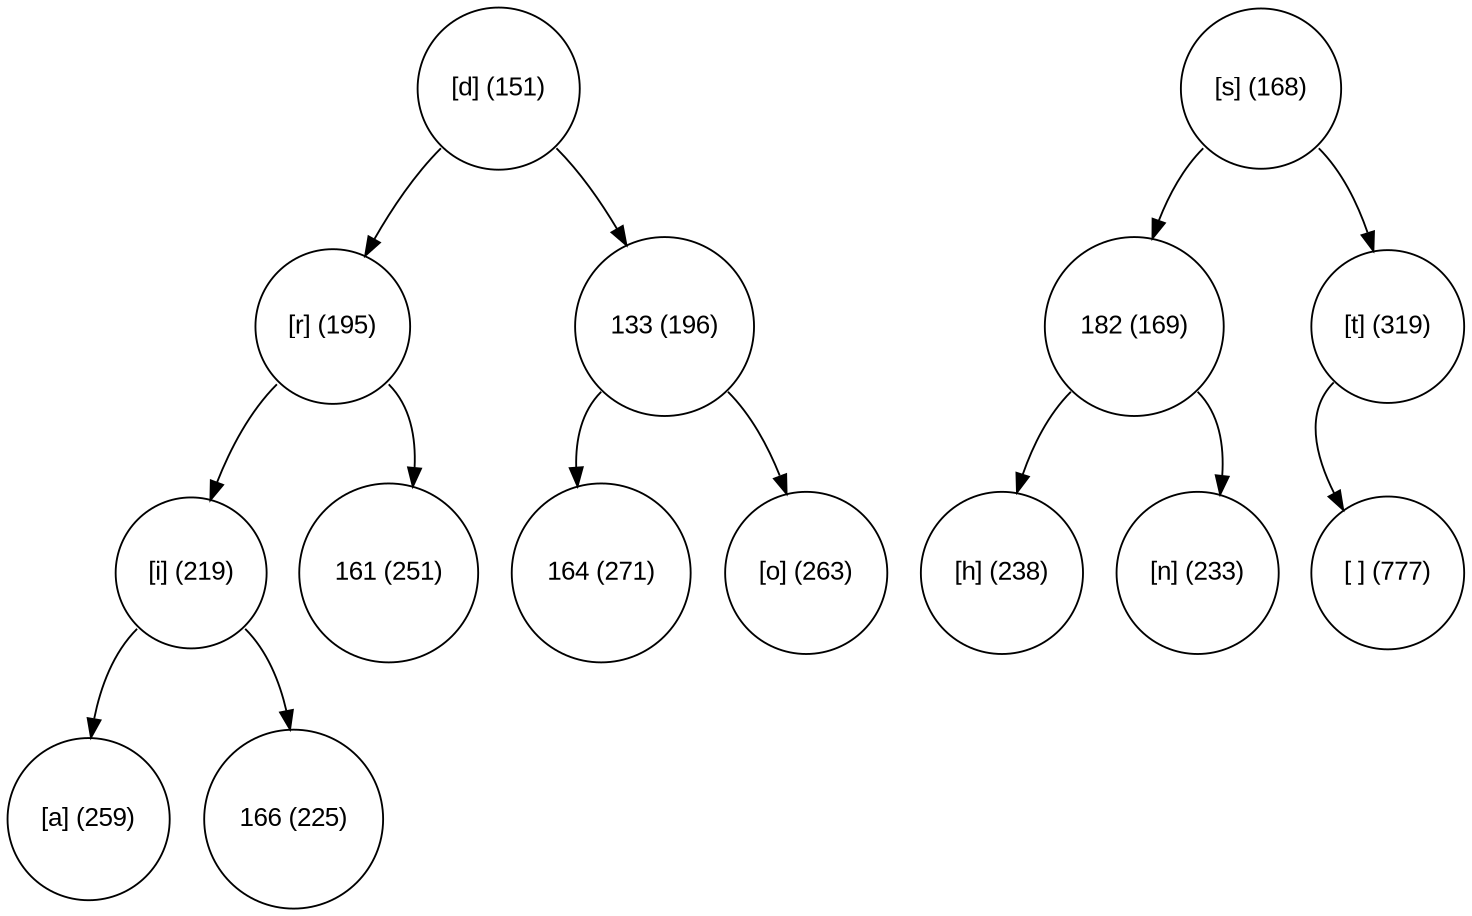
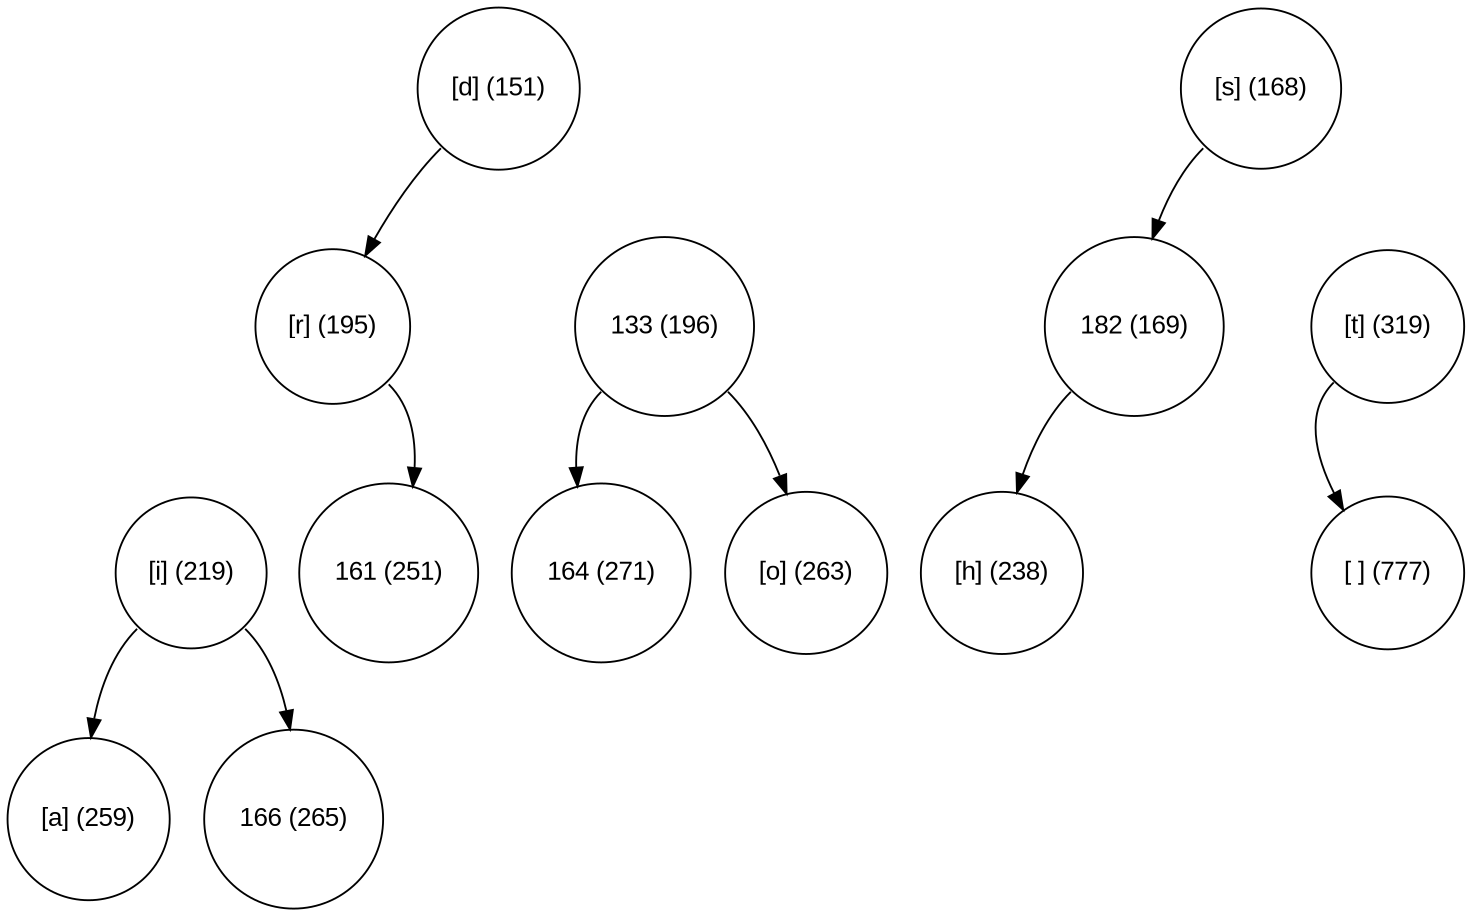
(589, 187) -> none
(1348, 188) -> none
(242, 430) -> none
(1198, 573) -> none
(294, 819) -> (294, 819)
